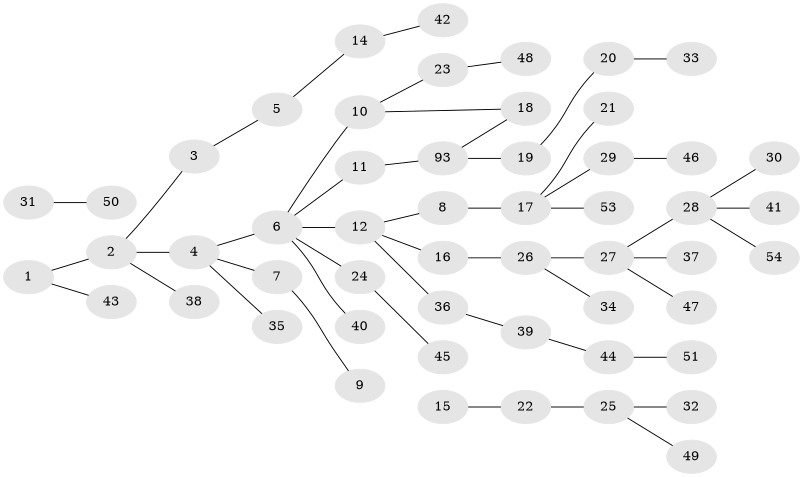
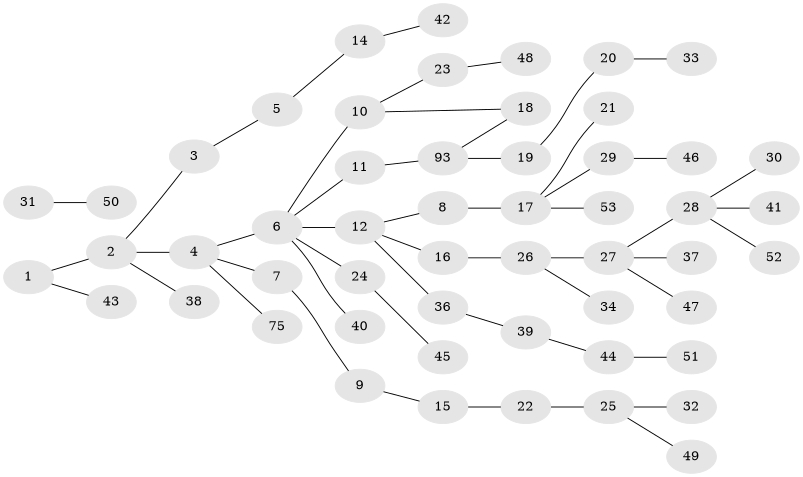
(774, 258) -> (774, 258)
(277, 327) -> (277, 327)
none -> (402, 396)
